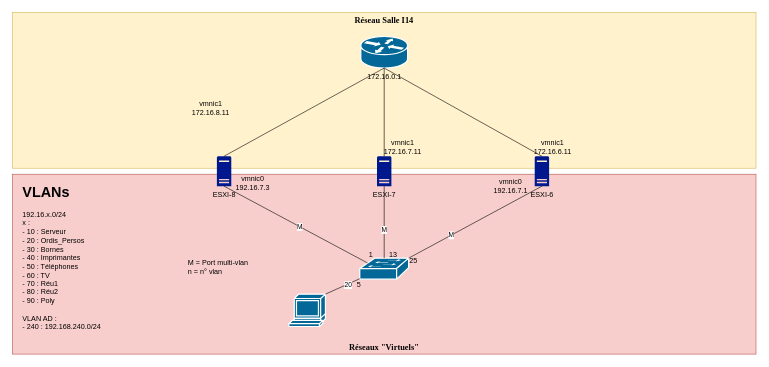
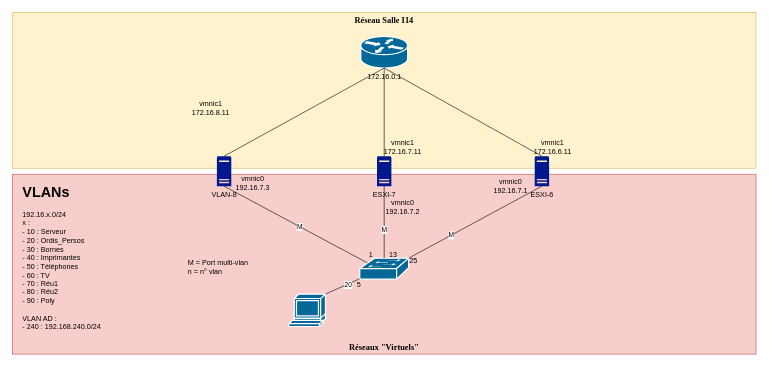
(224, 195) -> (224, 195)
none -> (403, 207)
